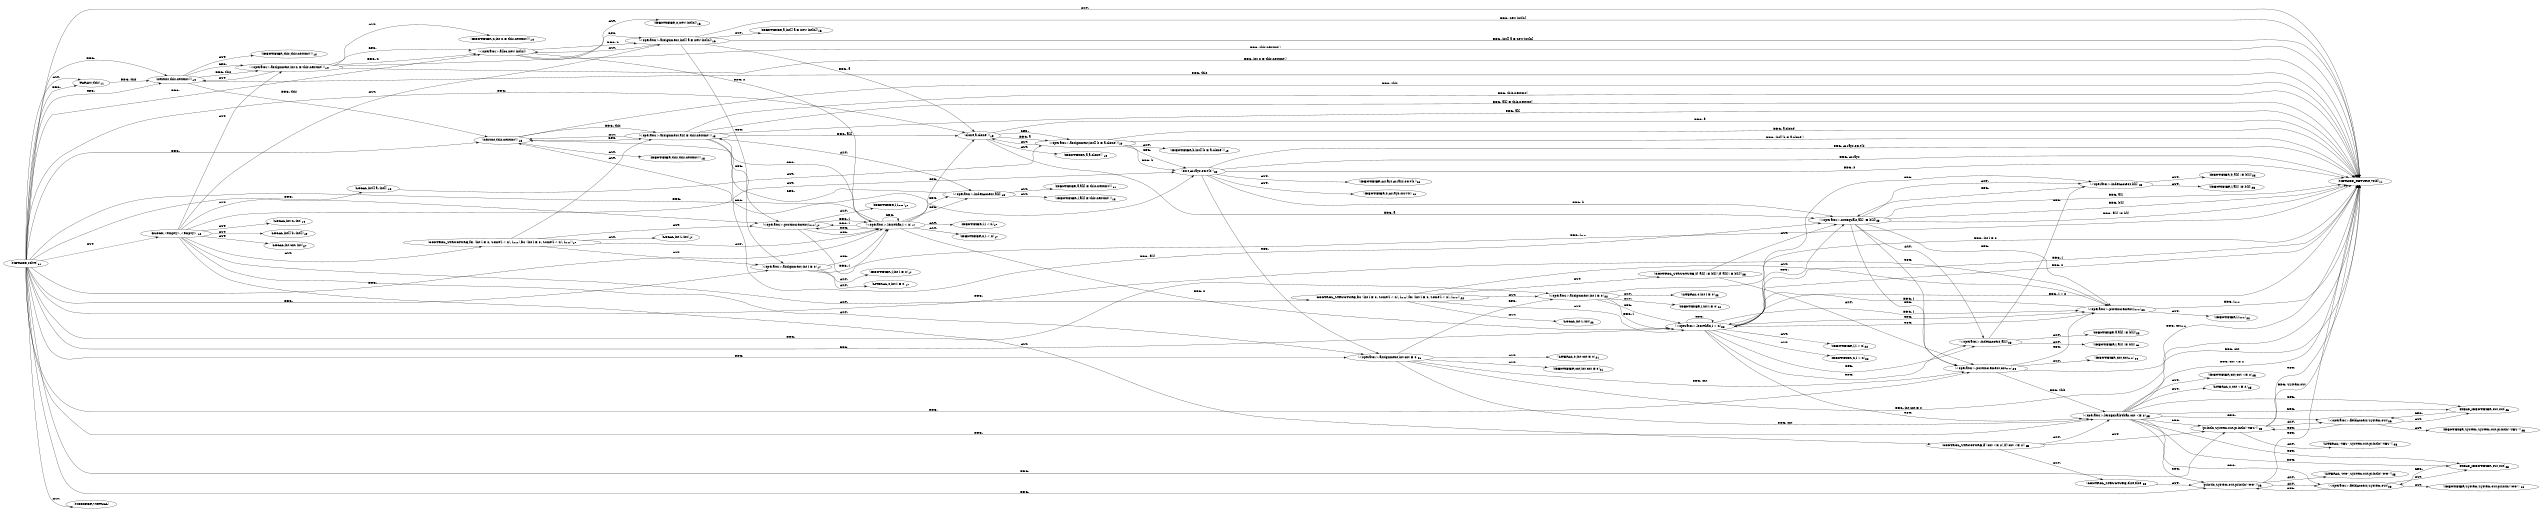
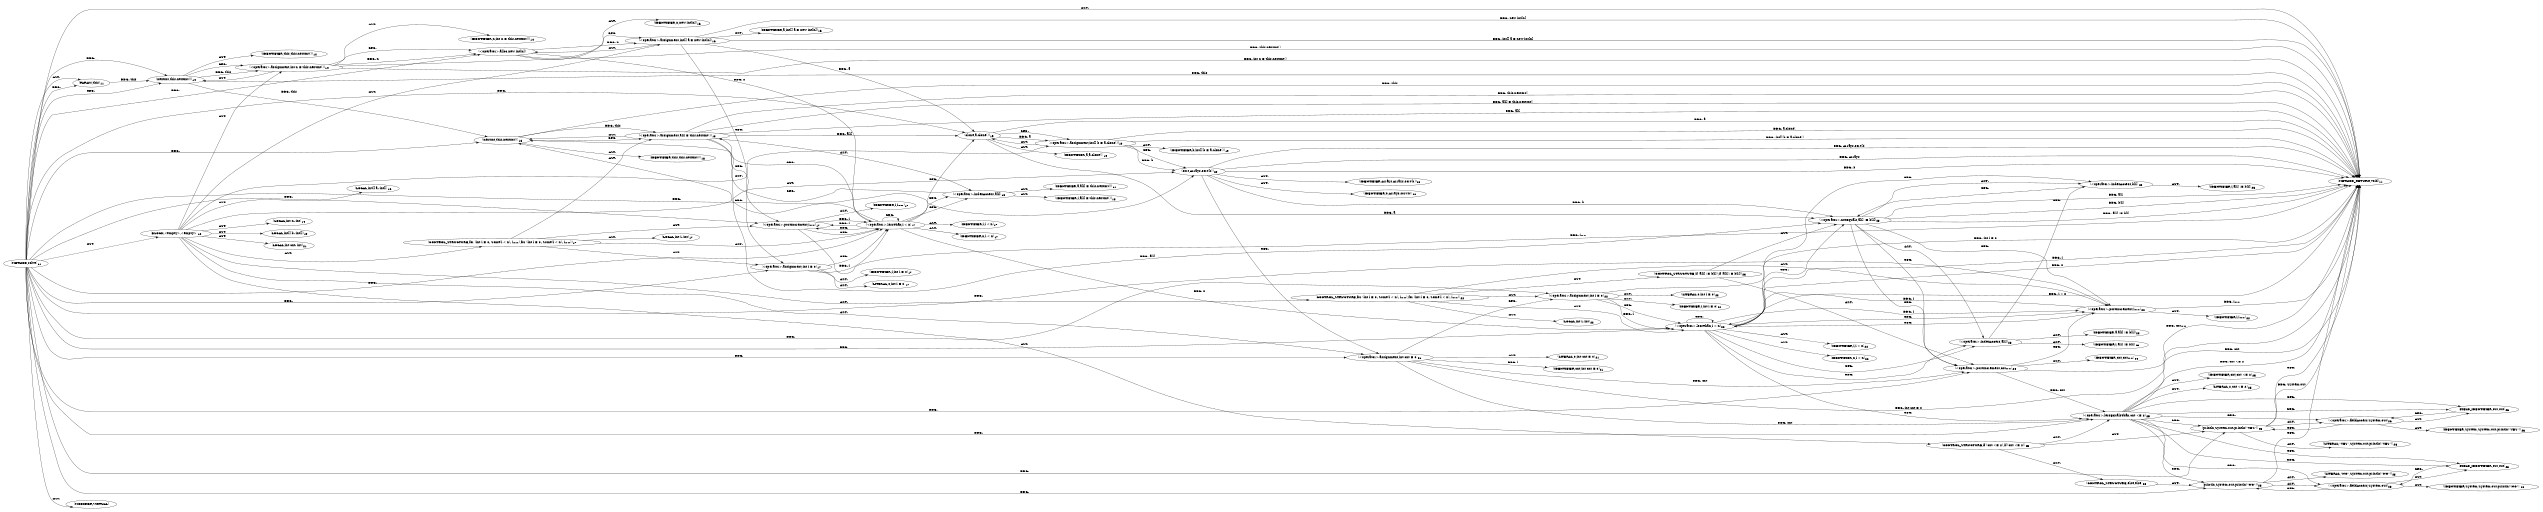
(2232, 175) -> none
(725, 183) -> (615, 177)
(305, 245) -> (305, 245)
(1513, 363) -> (1513, 363)
(2058, 391) -> (2058, 391)
